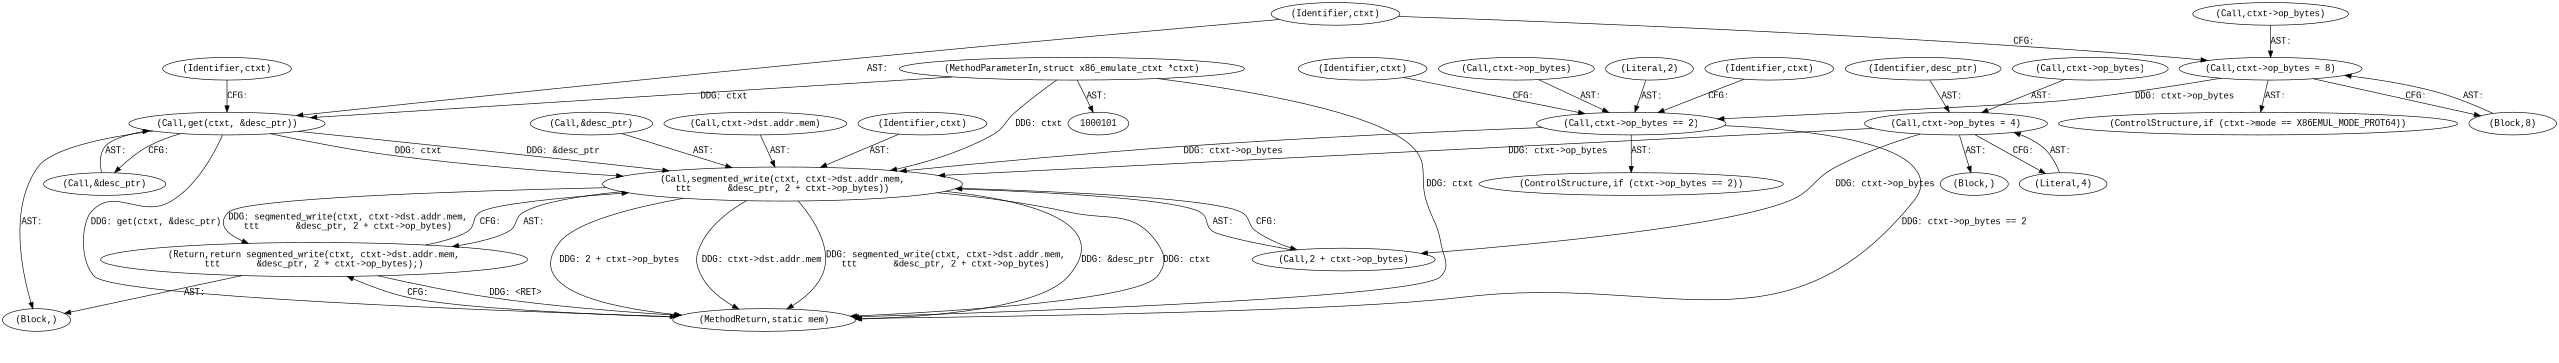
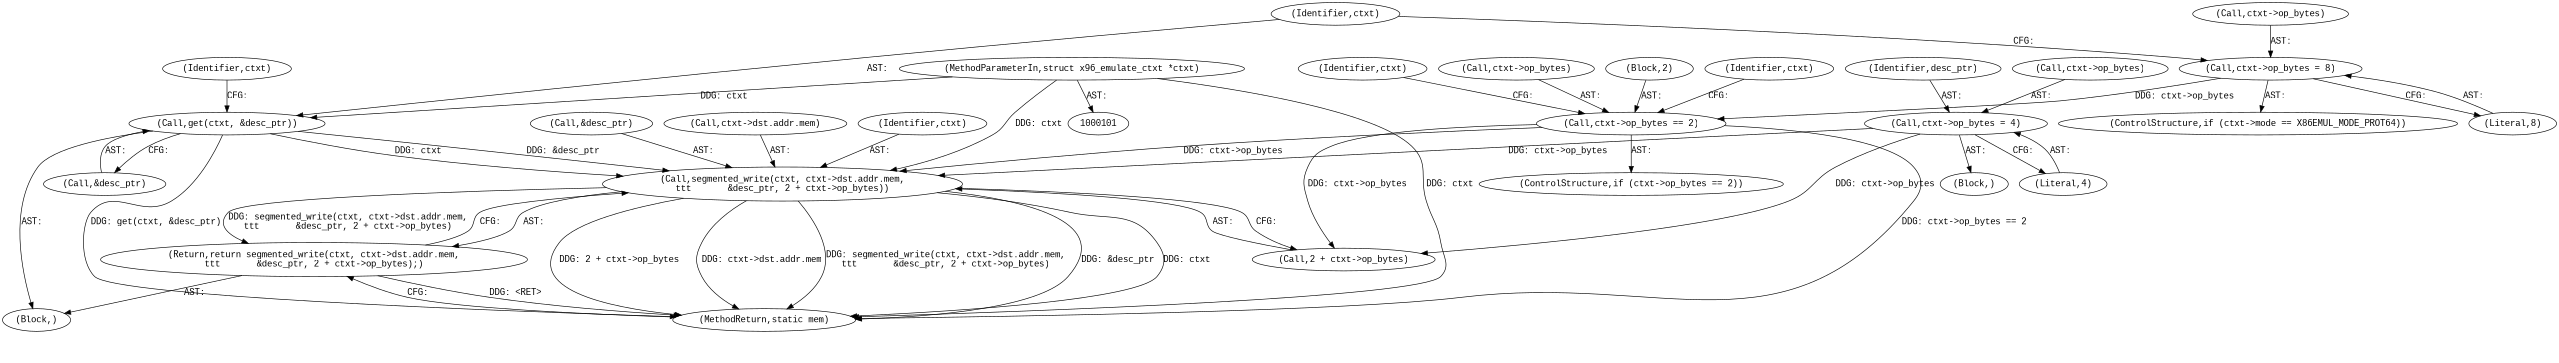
(1072, 69) -> (1072, 69)
(1649, 69) -> (1649, 69)
(2513, 124) -> (2513, 124)
none -> (1352, 140)
